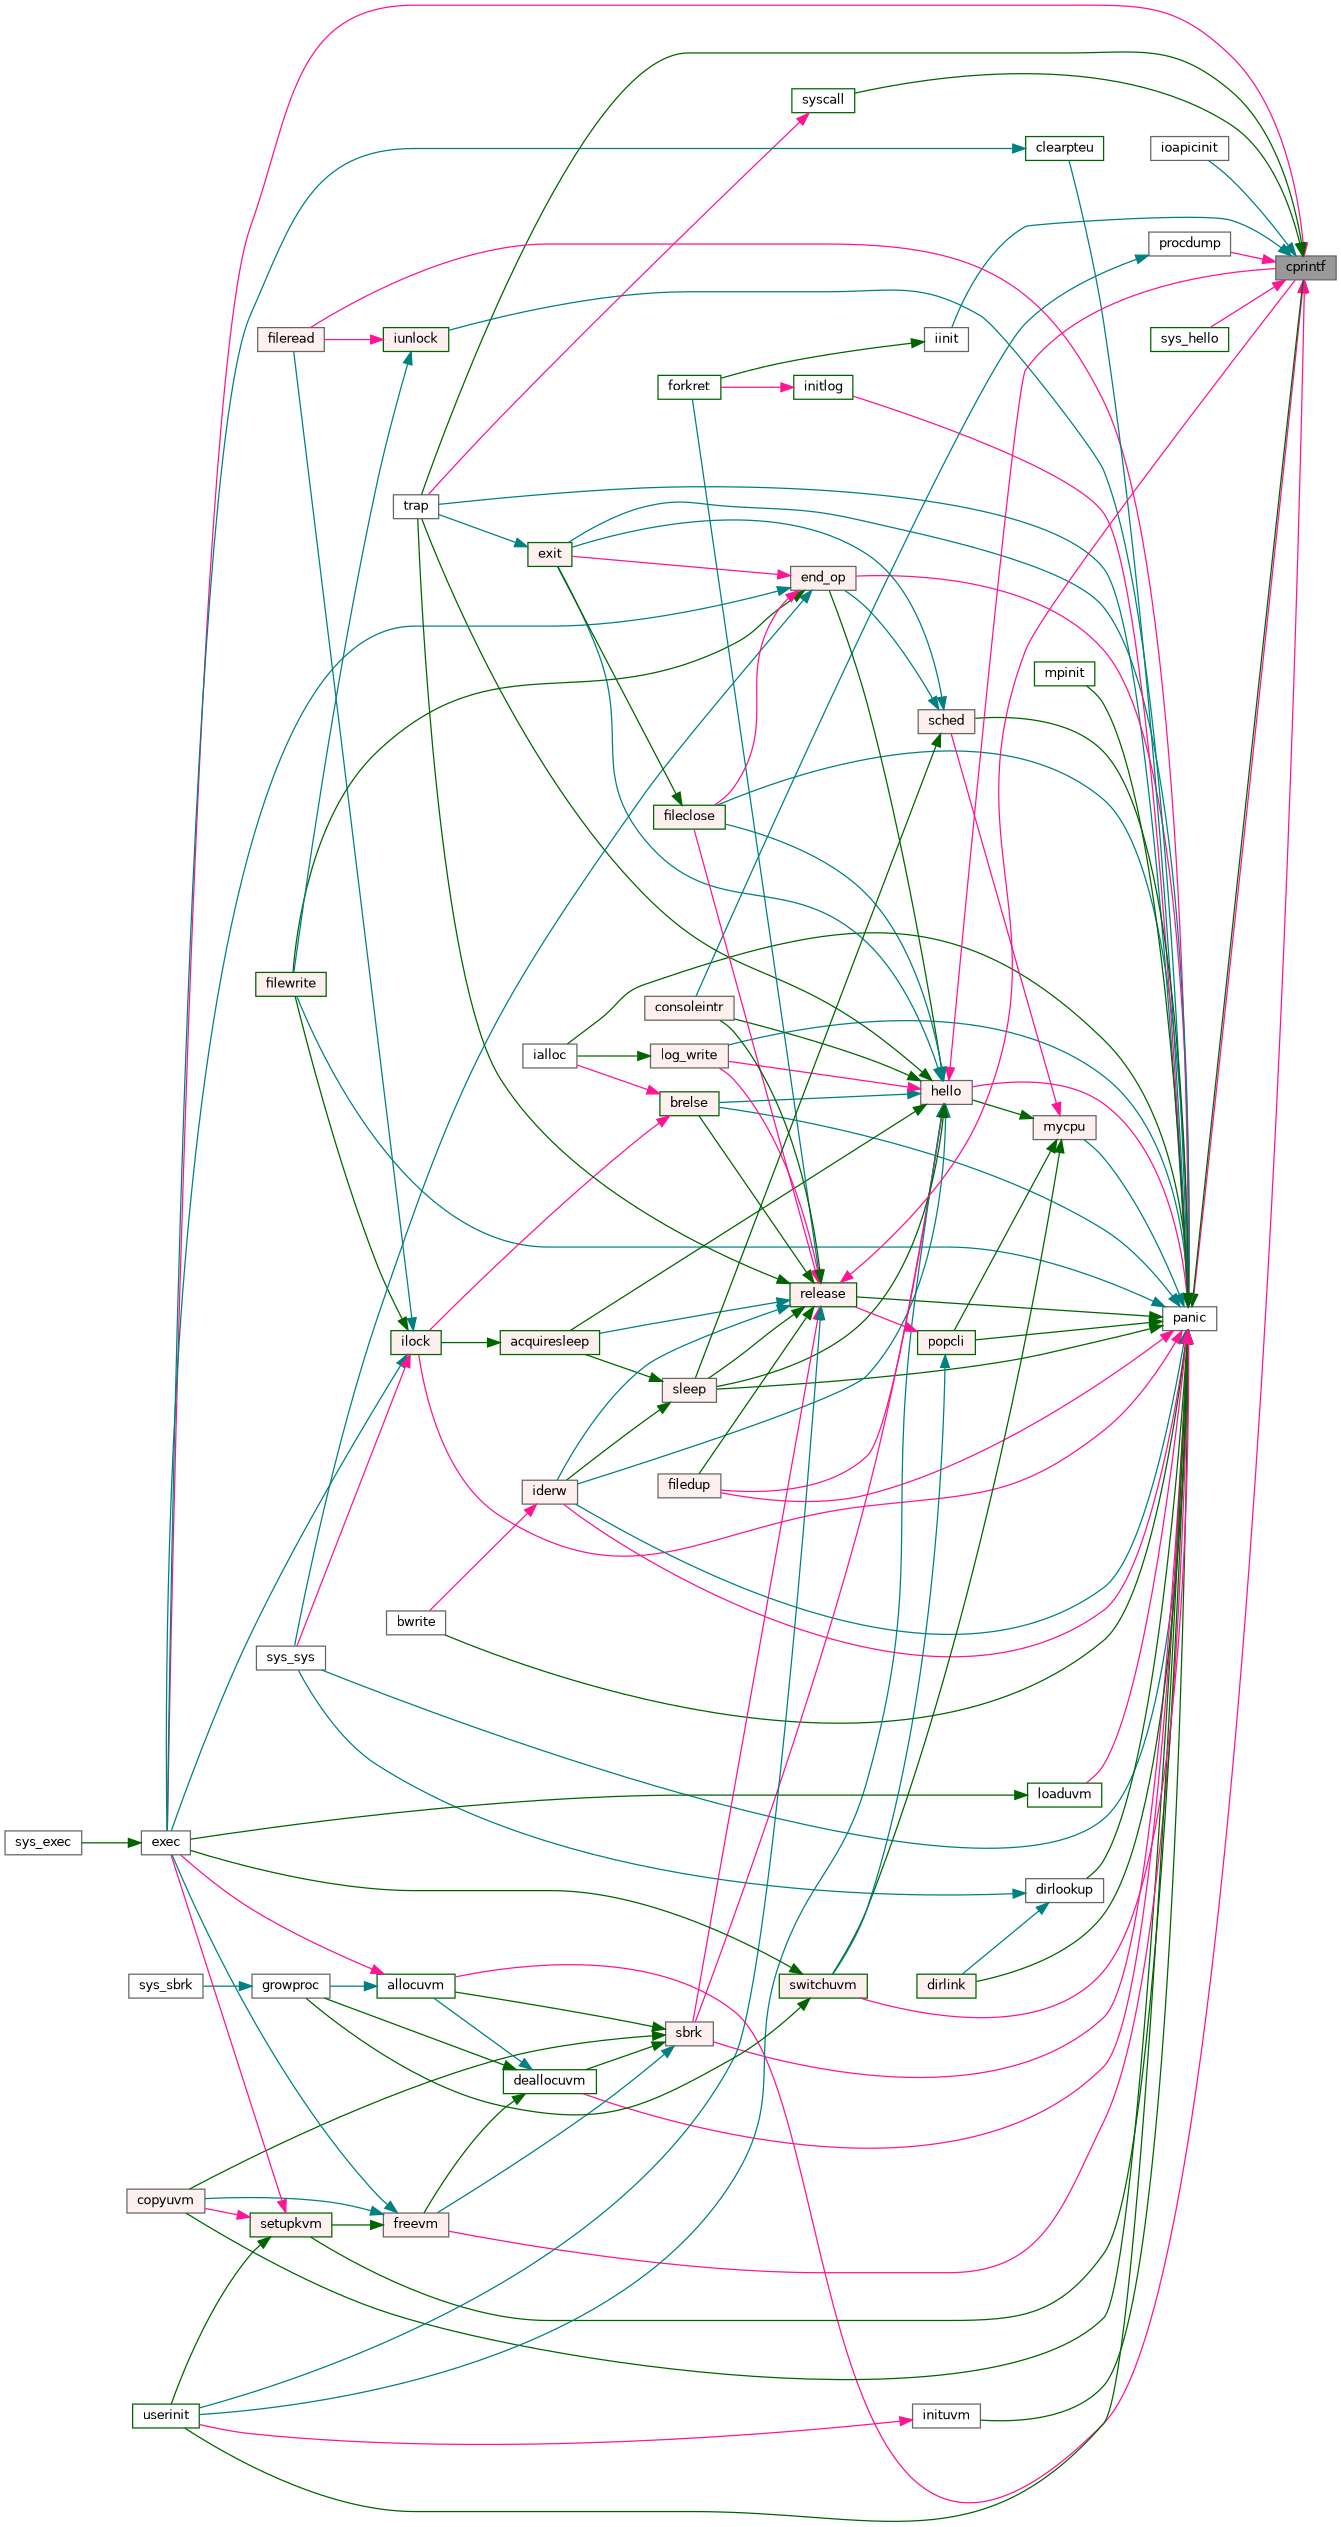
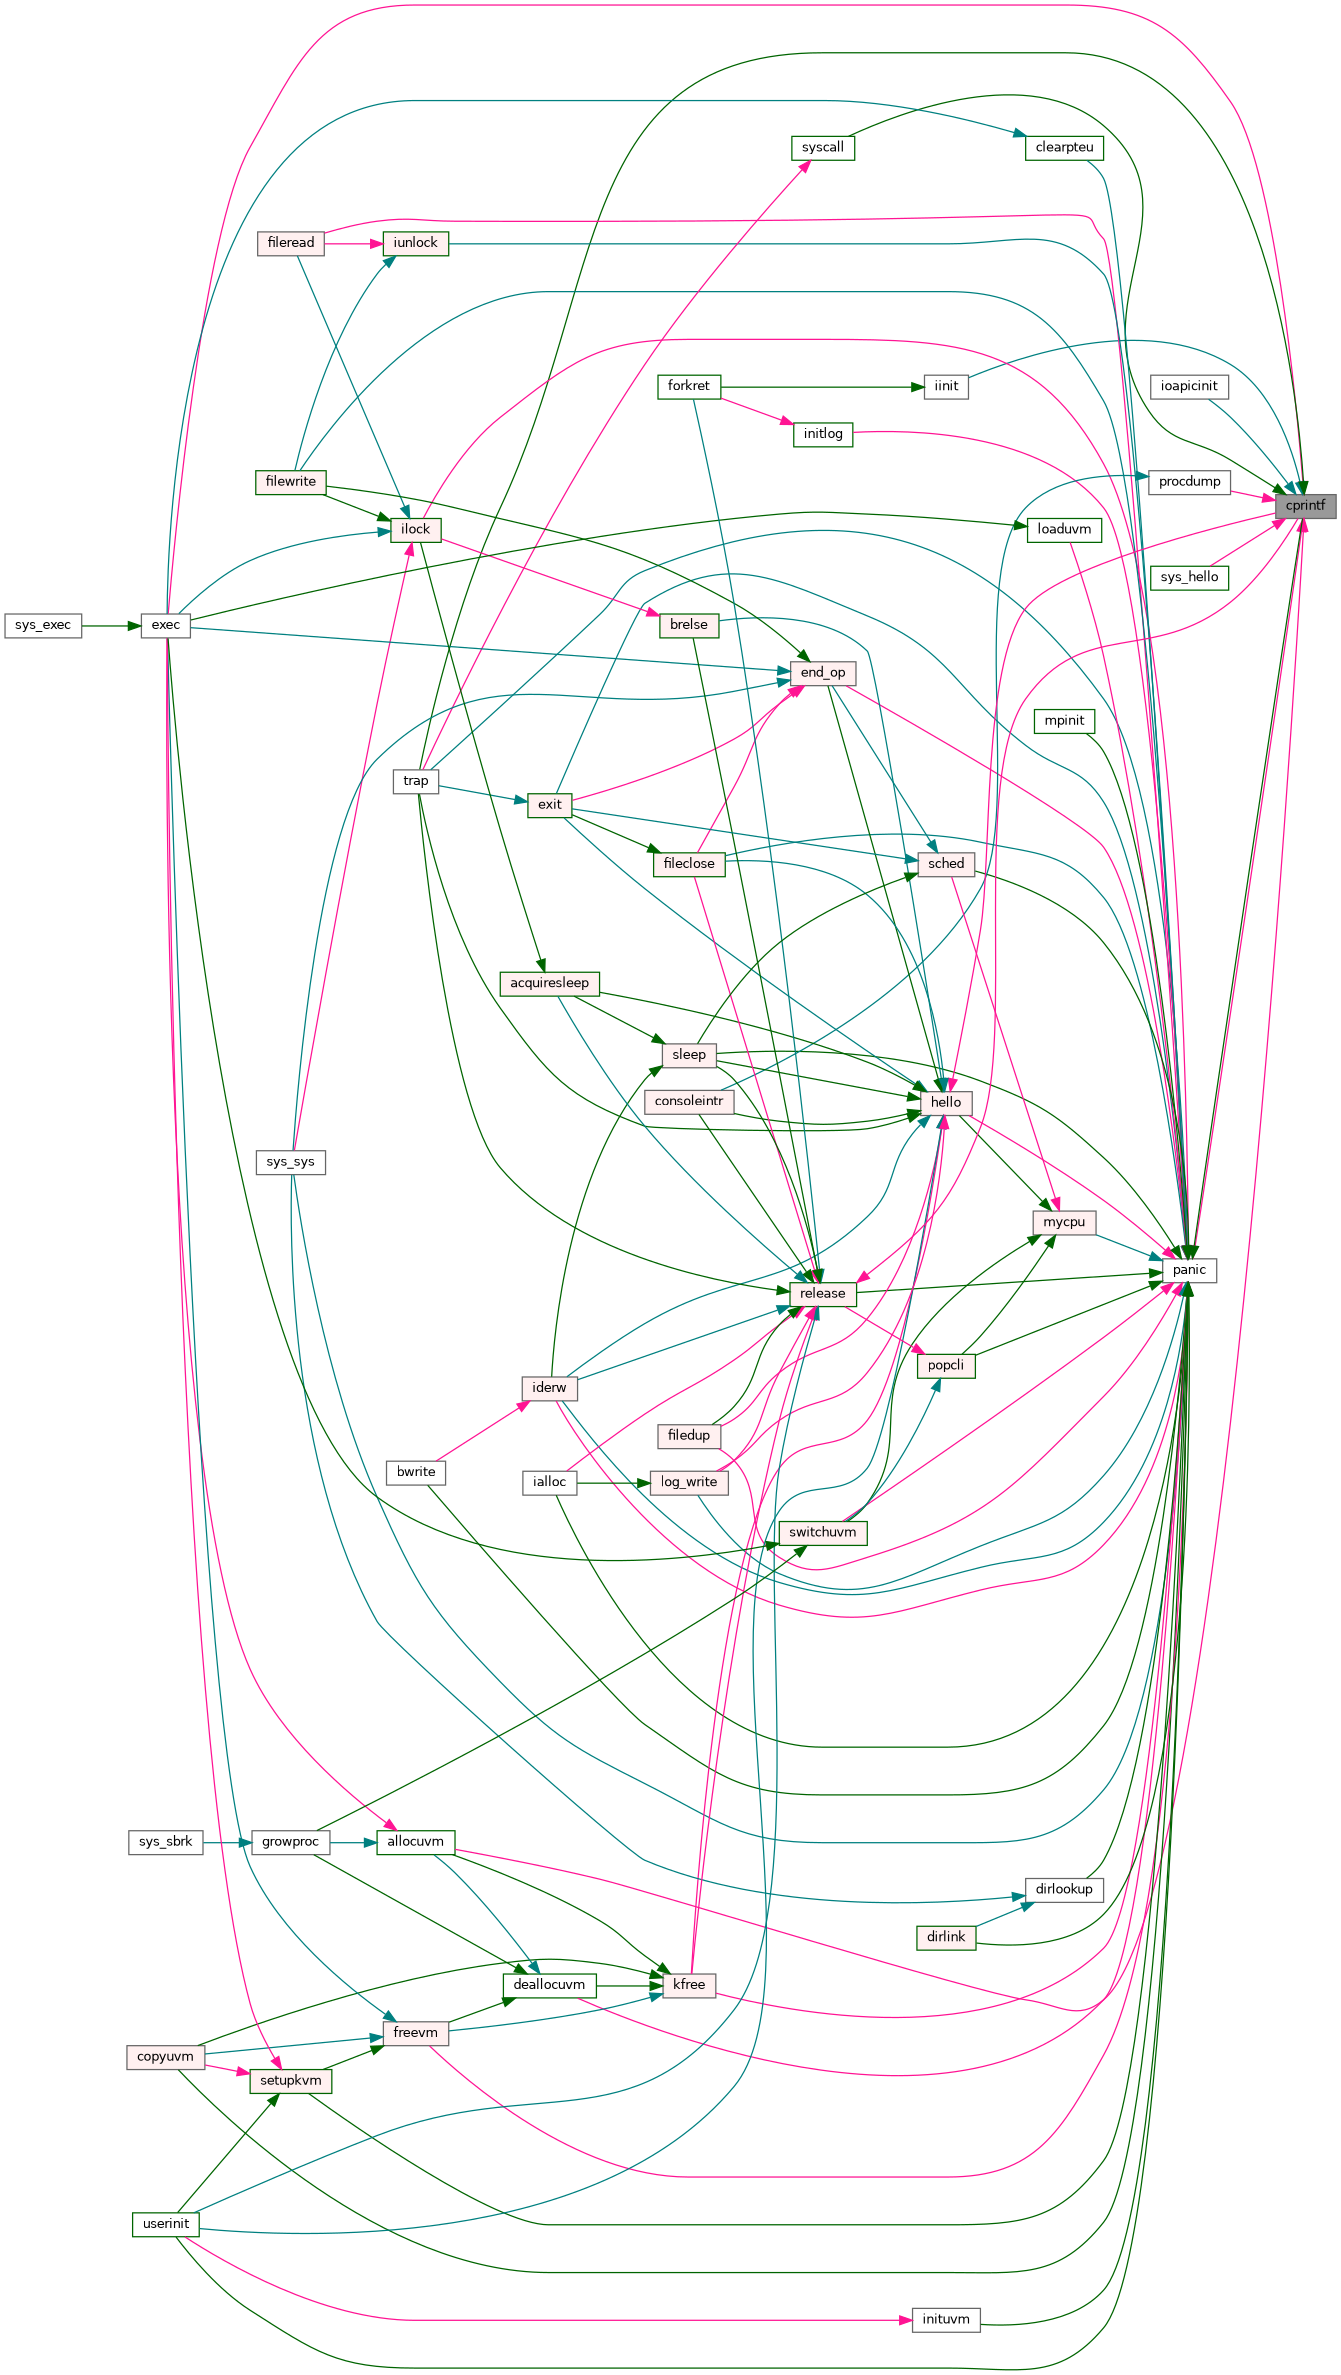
(612, 1077) -> (680, 1392)
(963, 1165) -> none
(689, 2034) -> (689, 1986)
